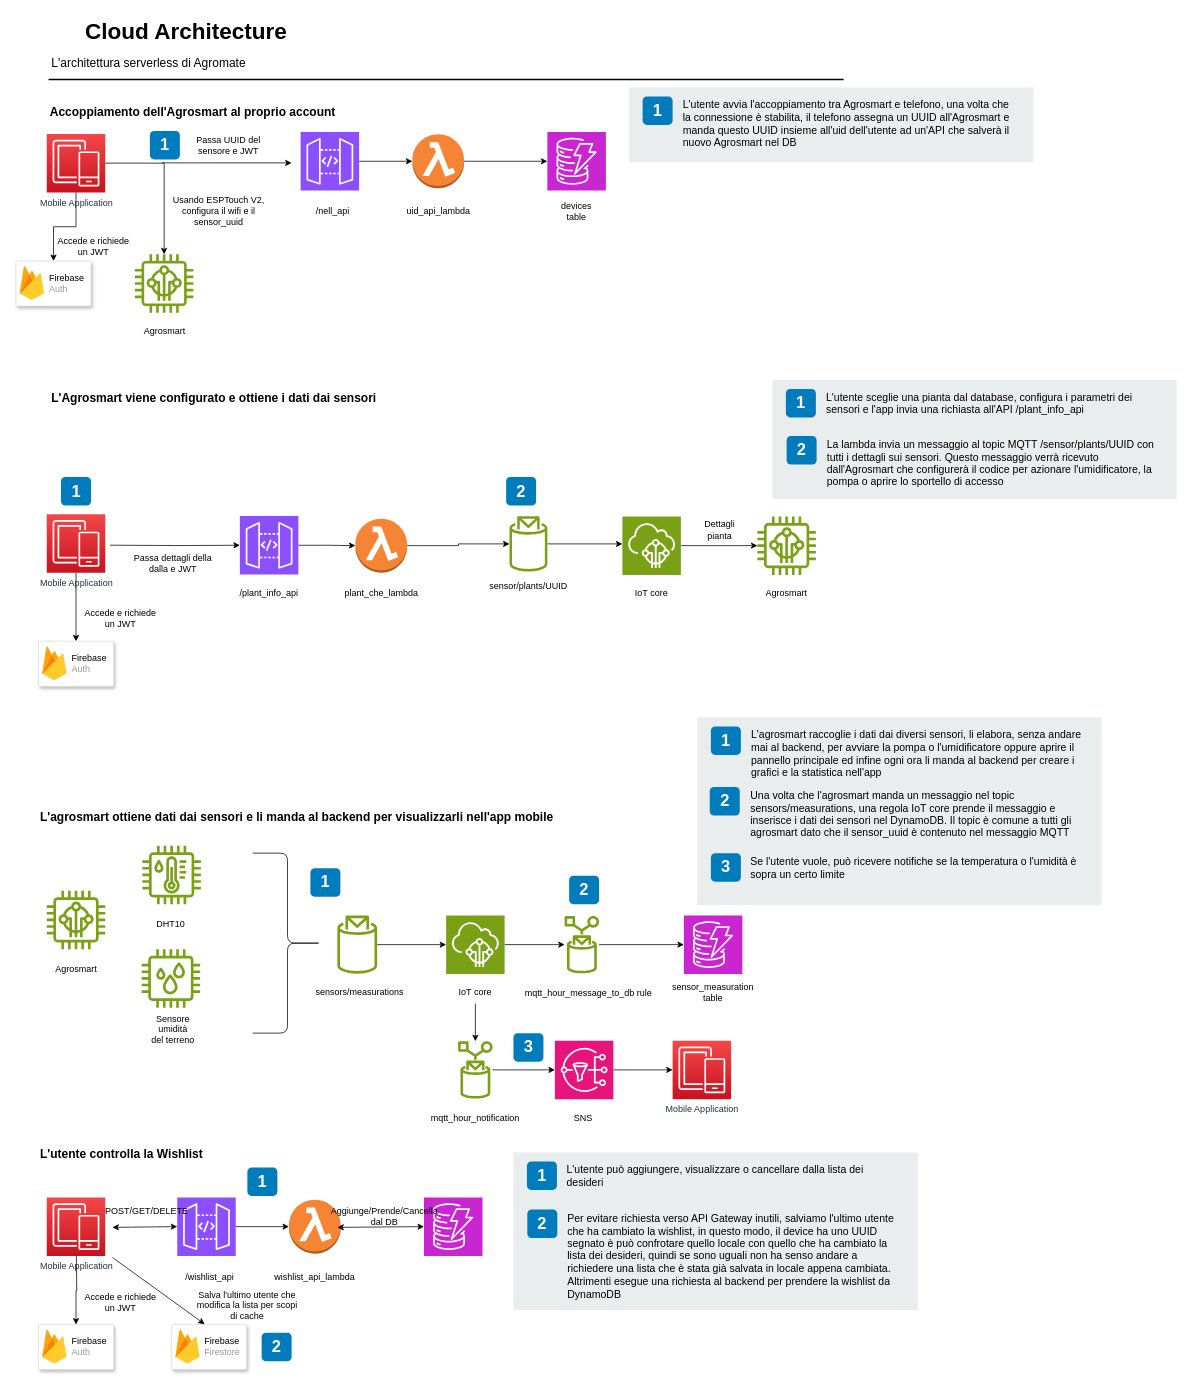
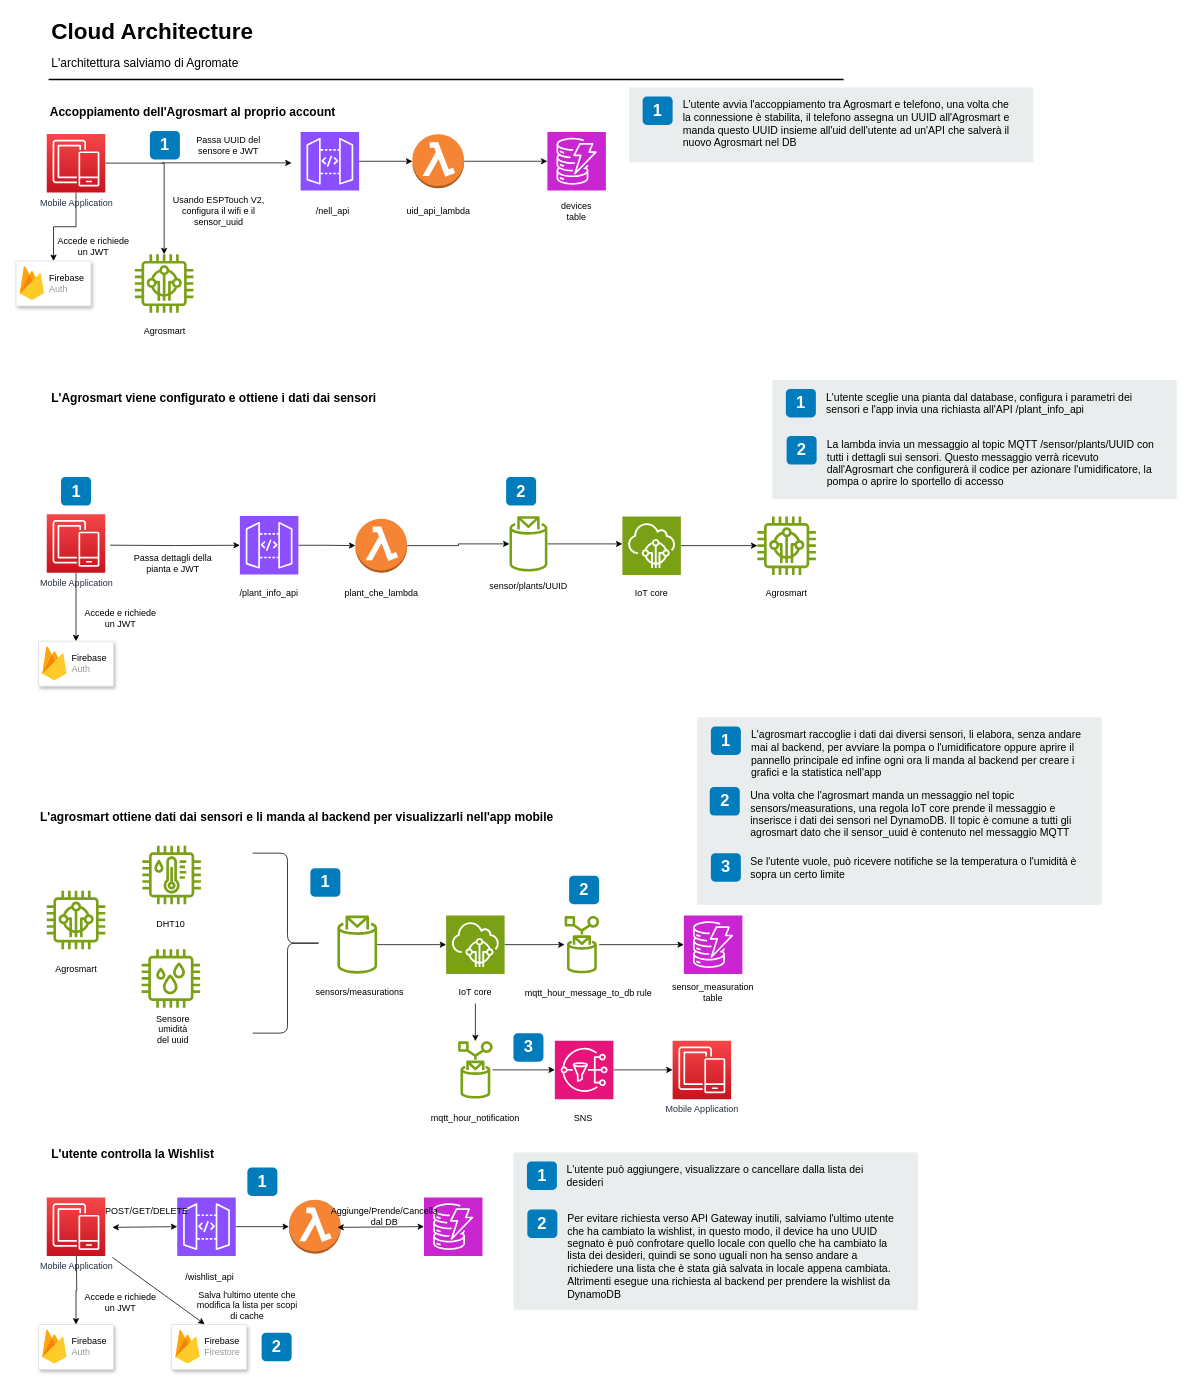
(192, 31) -> (158, 31)
(165, 63) -> (156, 63)
(720, 530) -> none
(173, 564) -> (173, 564)
(173, 1029) -> (173, 1029)
(128, 1156) -> (140, 1156)
(315, 1277) -> none
